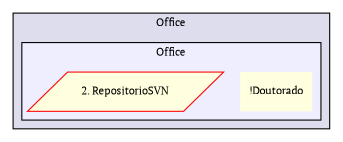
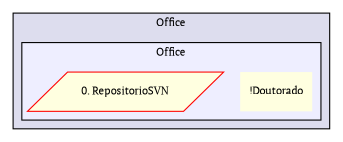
(126, 92) -> (126, 92)
